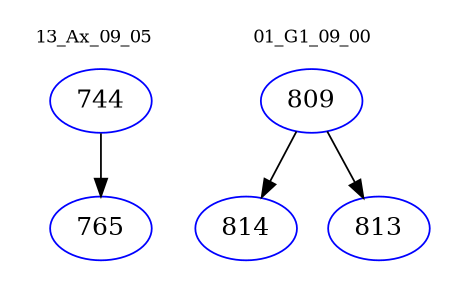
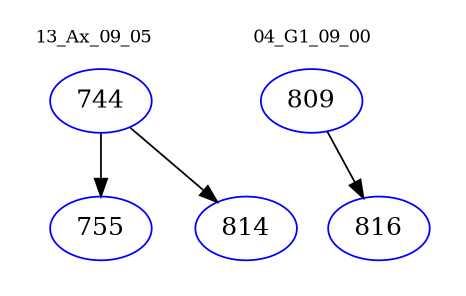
(313, 38) -> (313, 38)
(283, 156) -> (154, 148)
(101, 228) -> (101, 228)
(379, 228) -> (379, 228)
